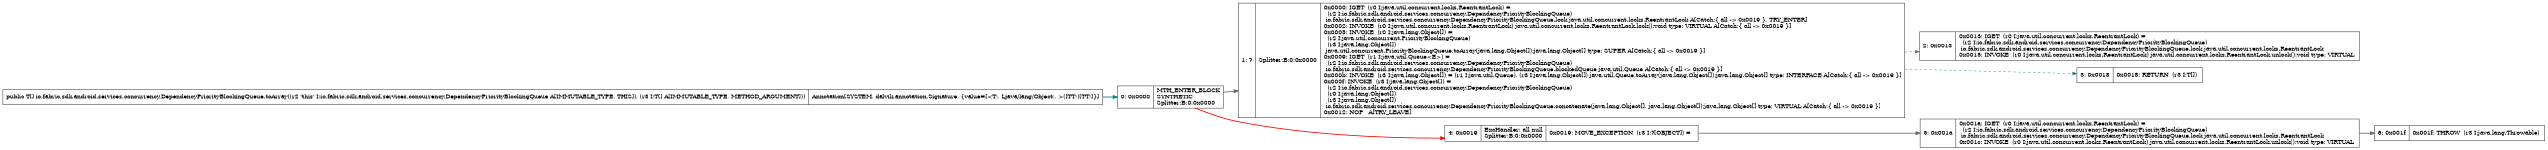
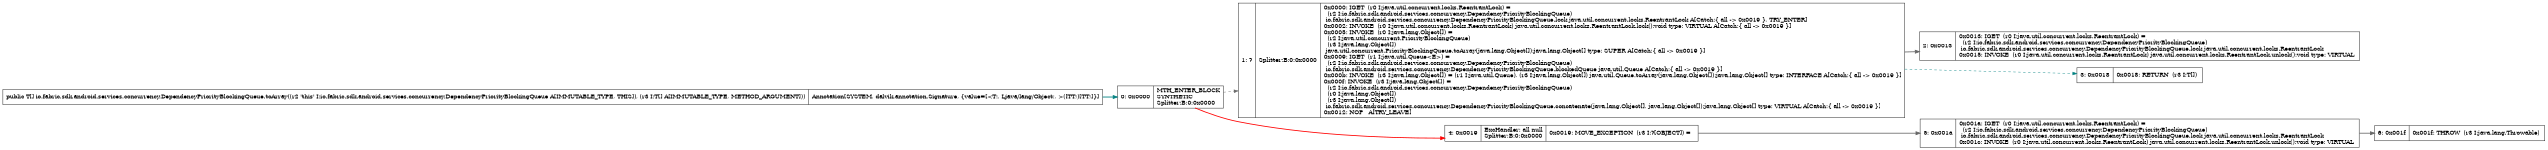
(1910, 52) -> (1910, 52)
(1229, 92) -> (1229, 92)
